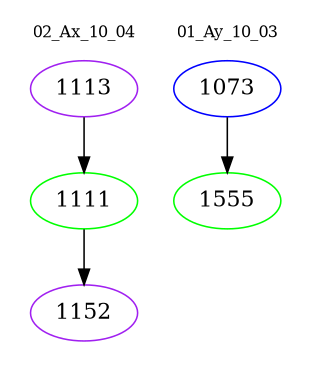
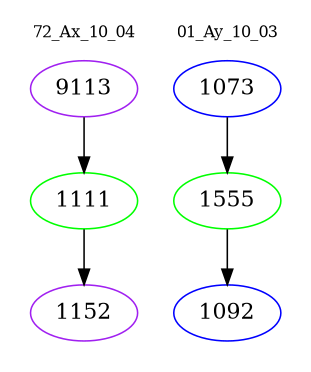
(84, 33) -> (84, 33)
(84, 89) -> (84, 89)
none -> (227, 313)
